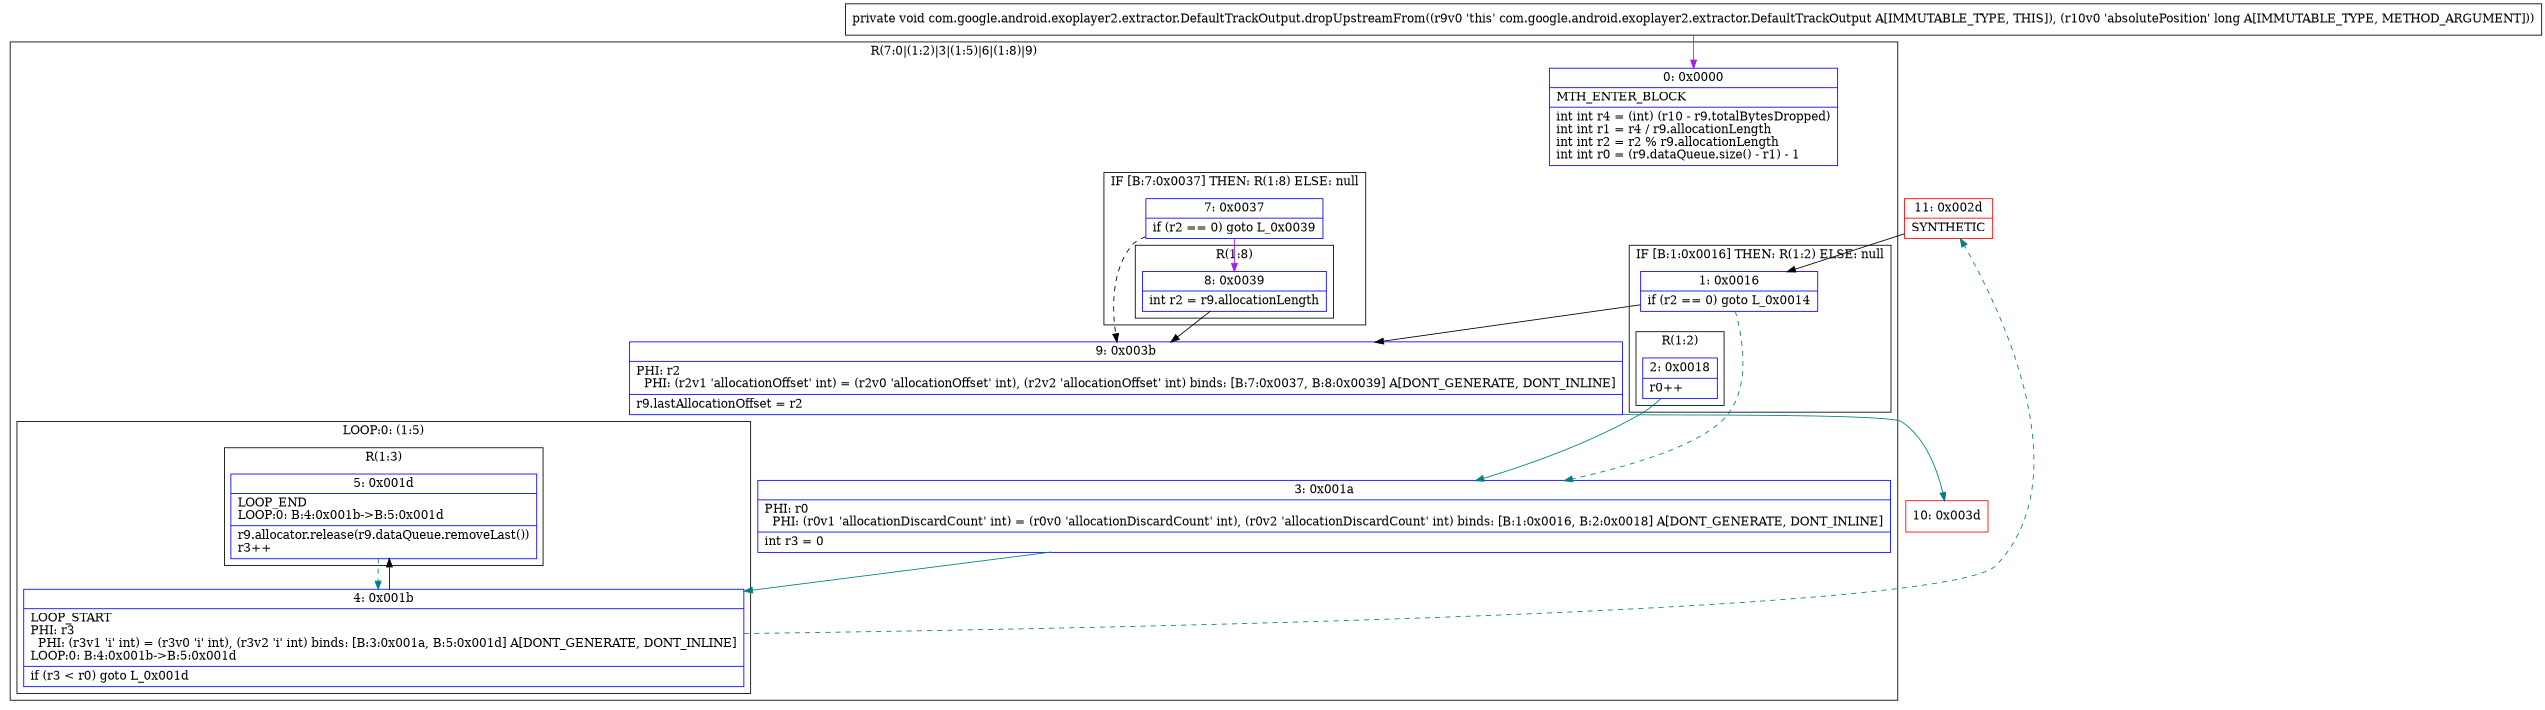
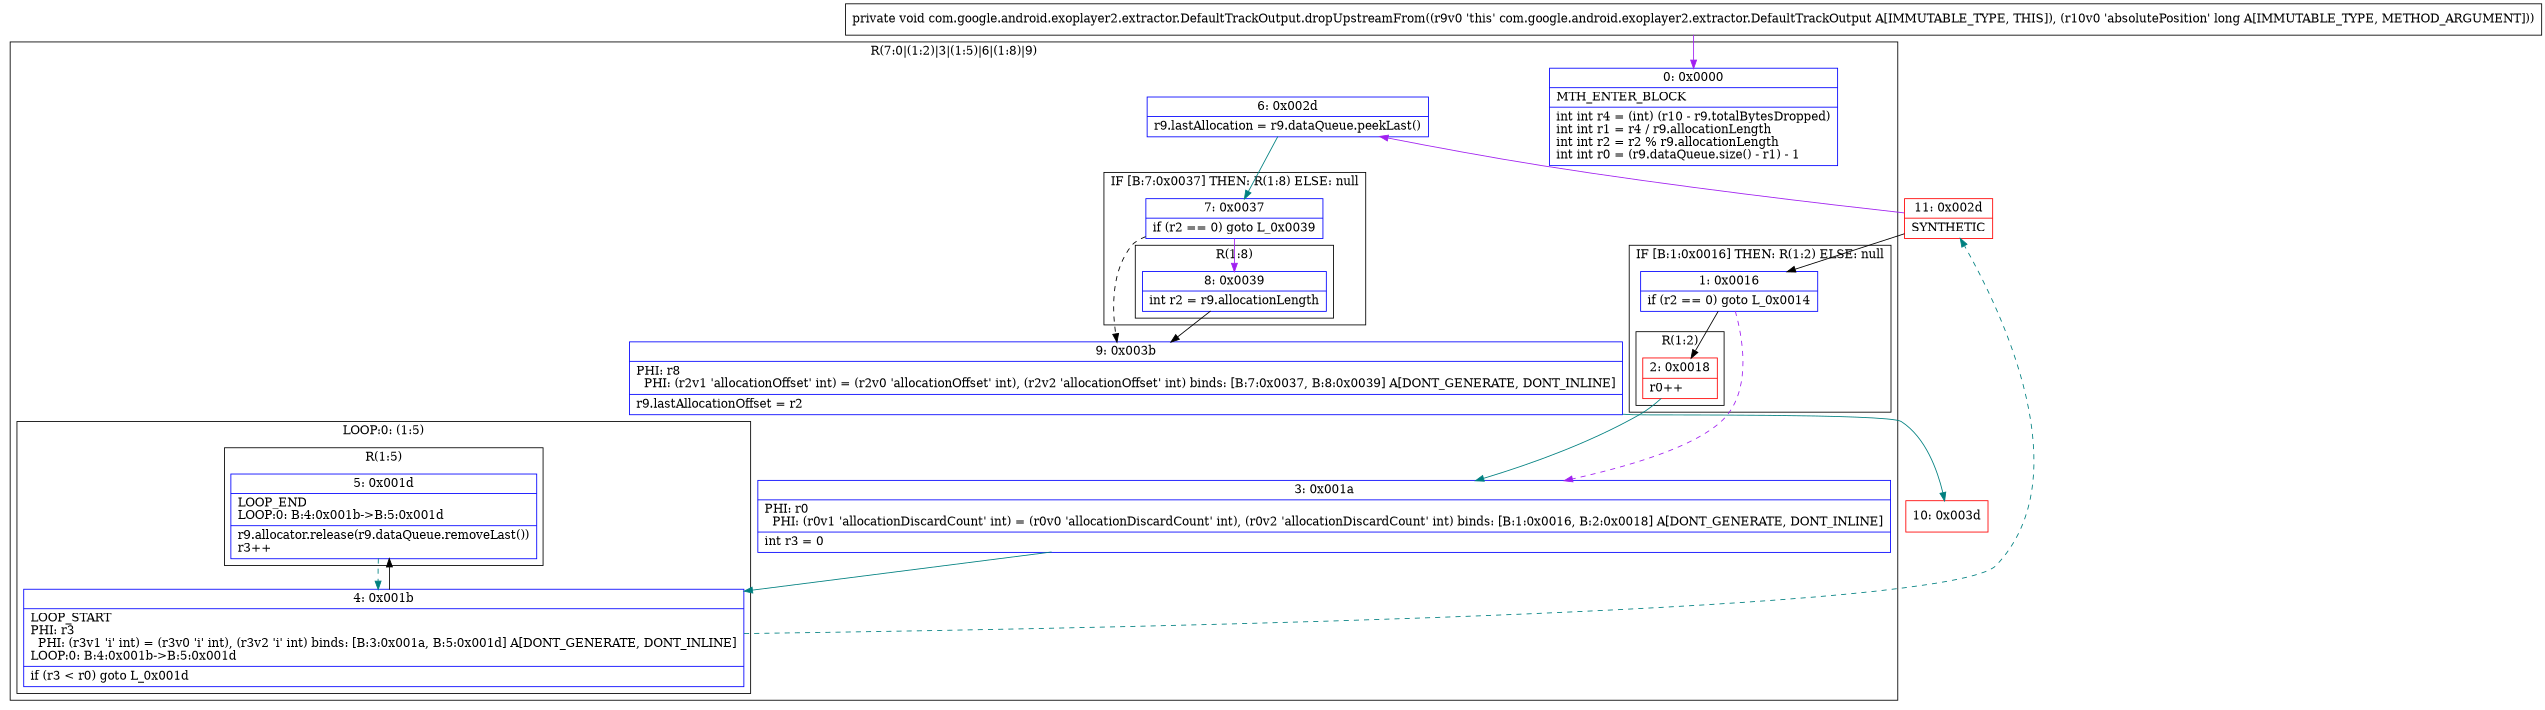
none -> (1288, 117)
(1512, 323) -> (1710, 326)
(660, 371) -> (660, 371)
(1680, 378) -> (1680, 378)
(1703, 434) -> (1703, 434)
(384, 458) -> (384, 458)
